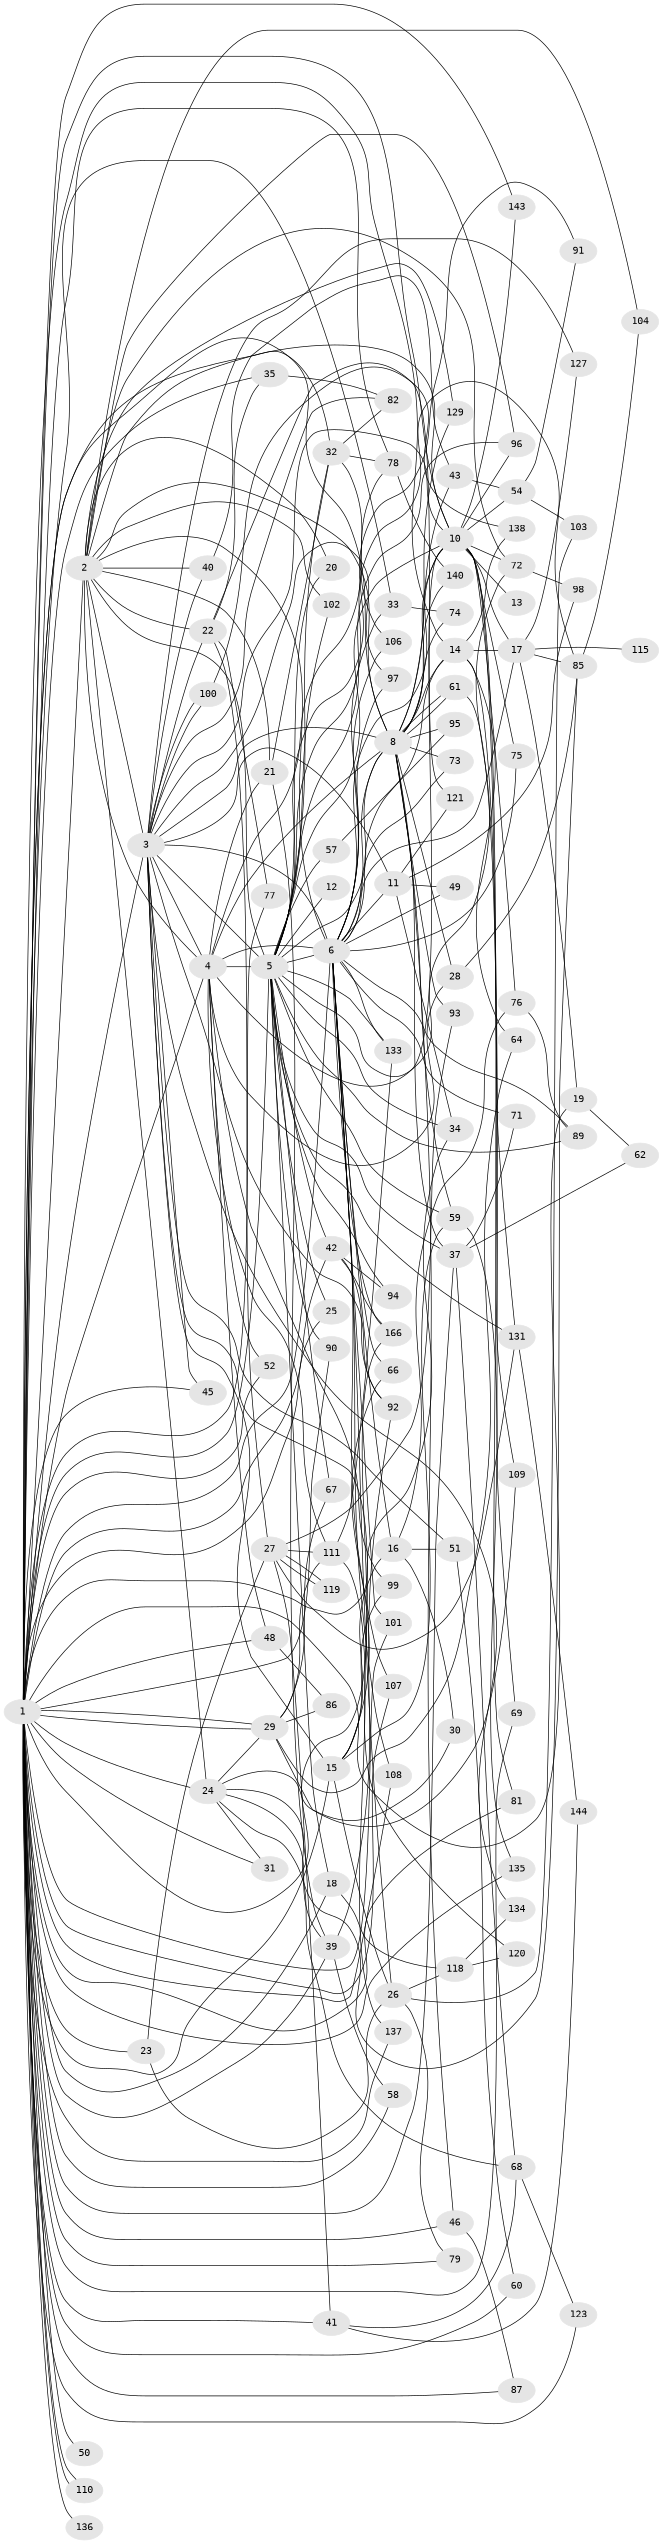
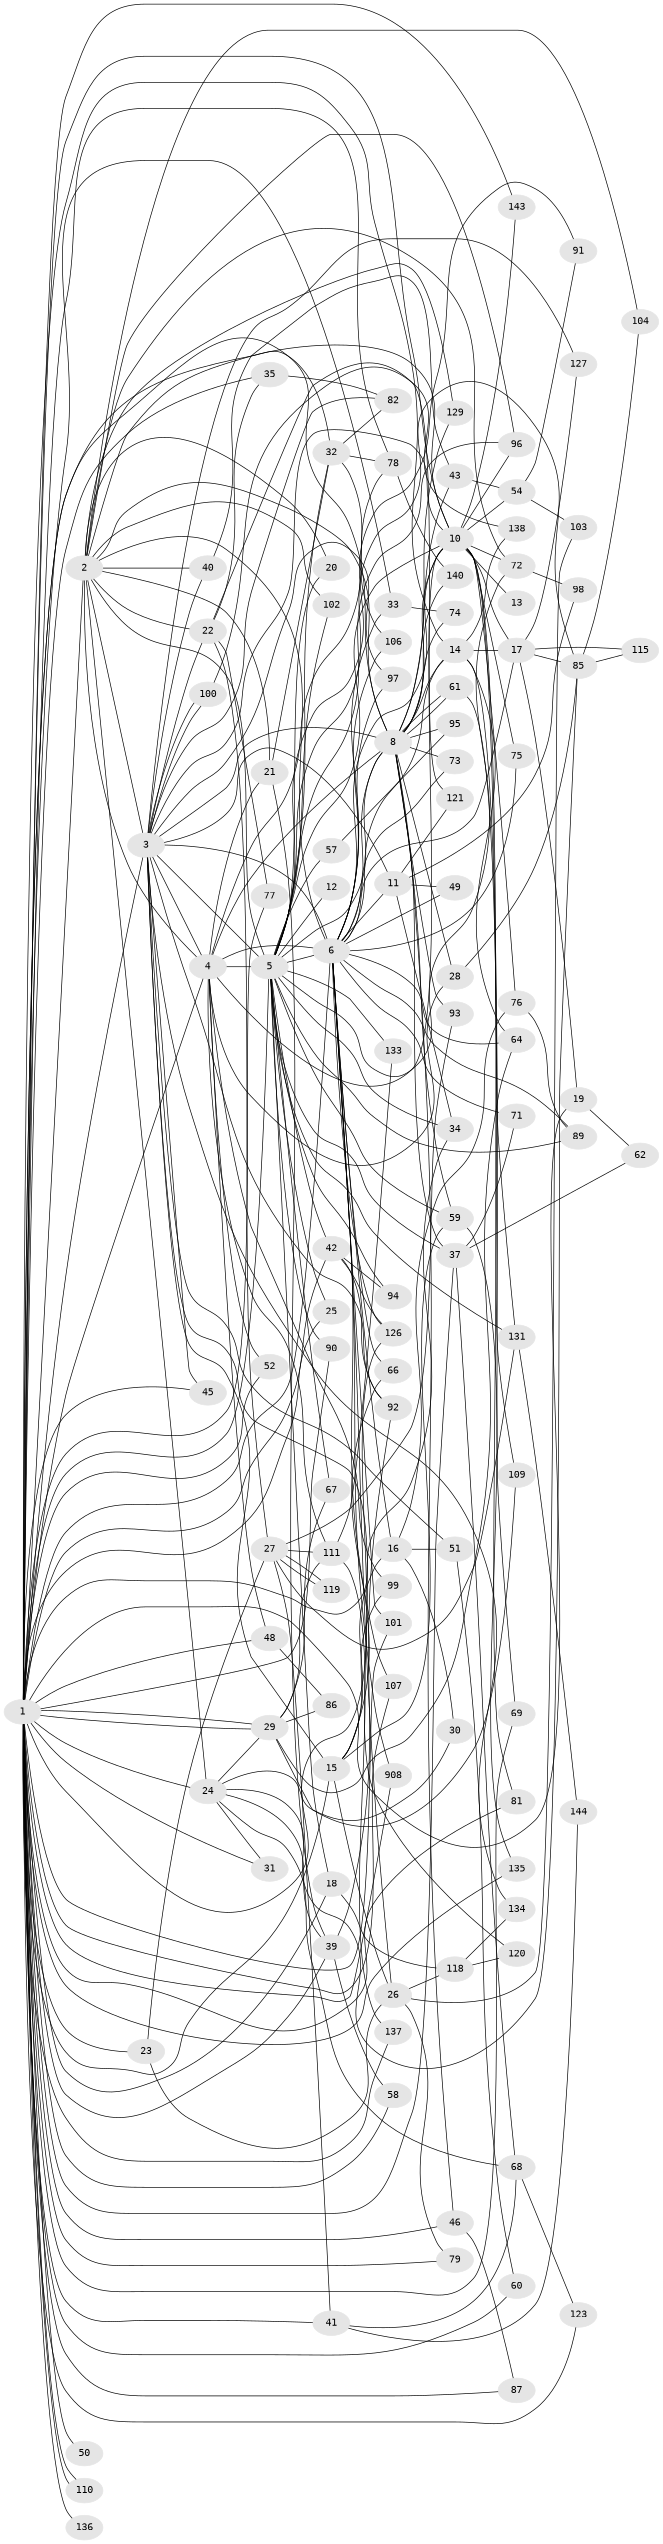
none -> (609, 658)
(362, 1001) -> (409, 982)
(393, 1334) -> (393, 1334)
(393, 1776) -> (393, 1776)
